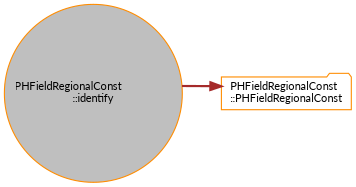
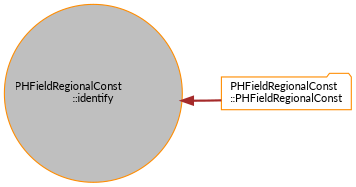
(196, 86) -> (207, 101)
